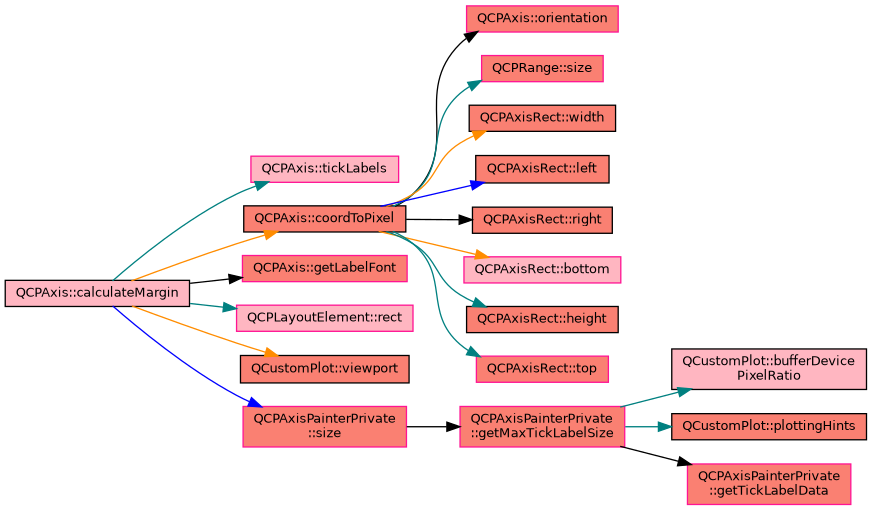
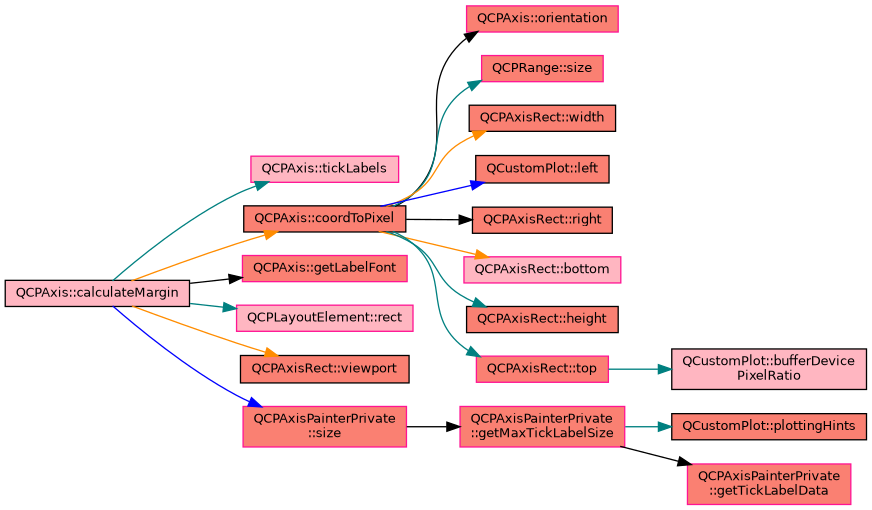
(542, 169) -> (542, 169)
(325, 369) -> (325, 369)
(649, 400) -> (633, 369)
